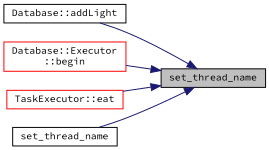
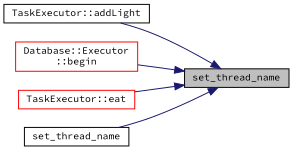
(65, 14) -> (77, 14)
